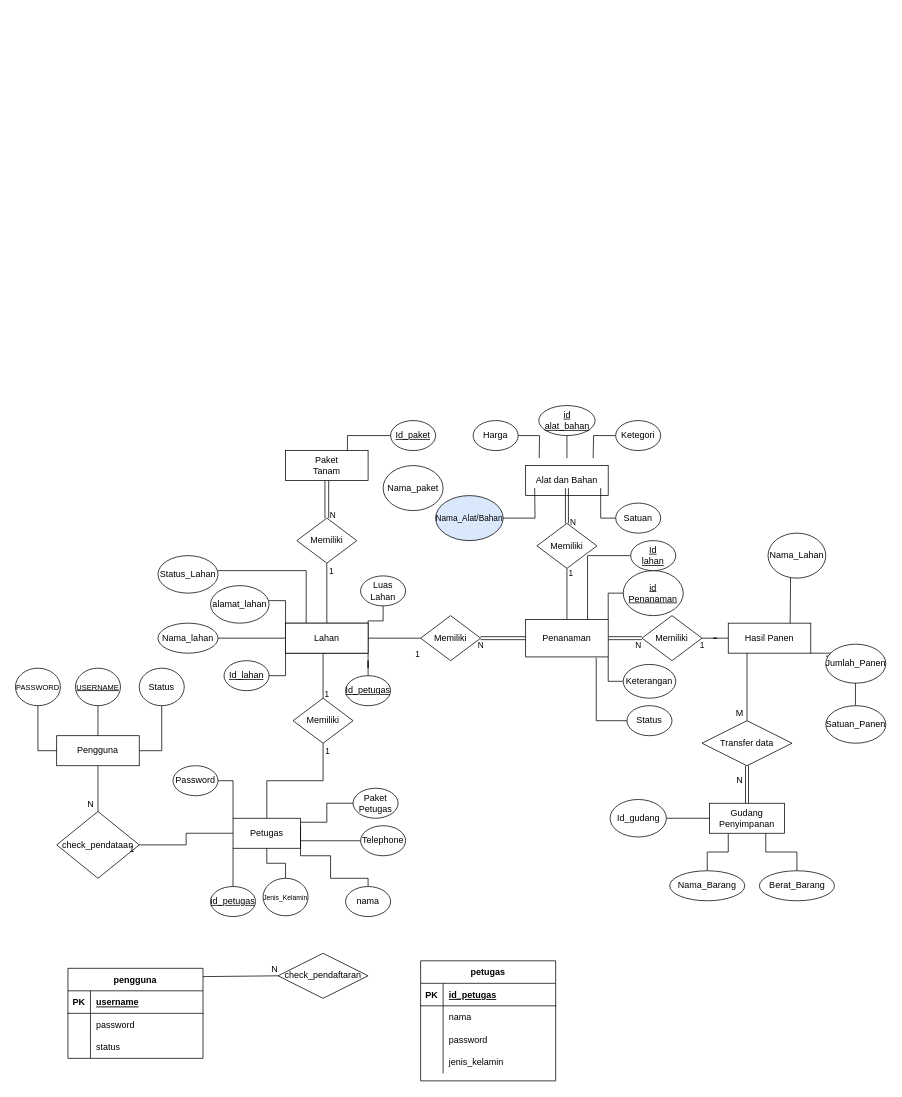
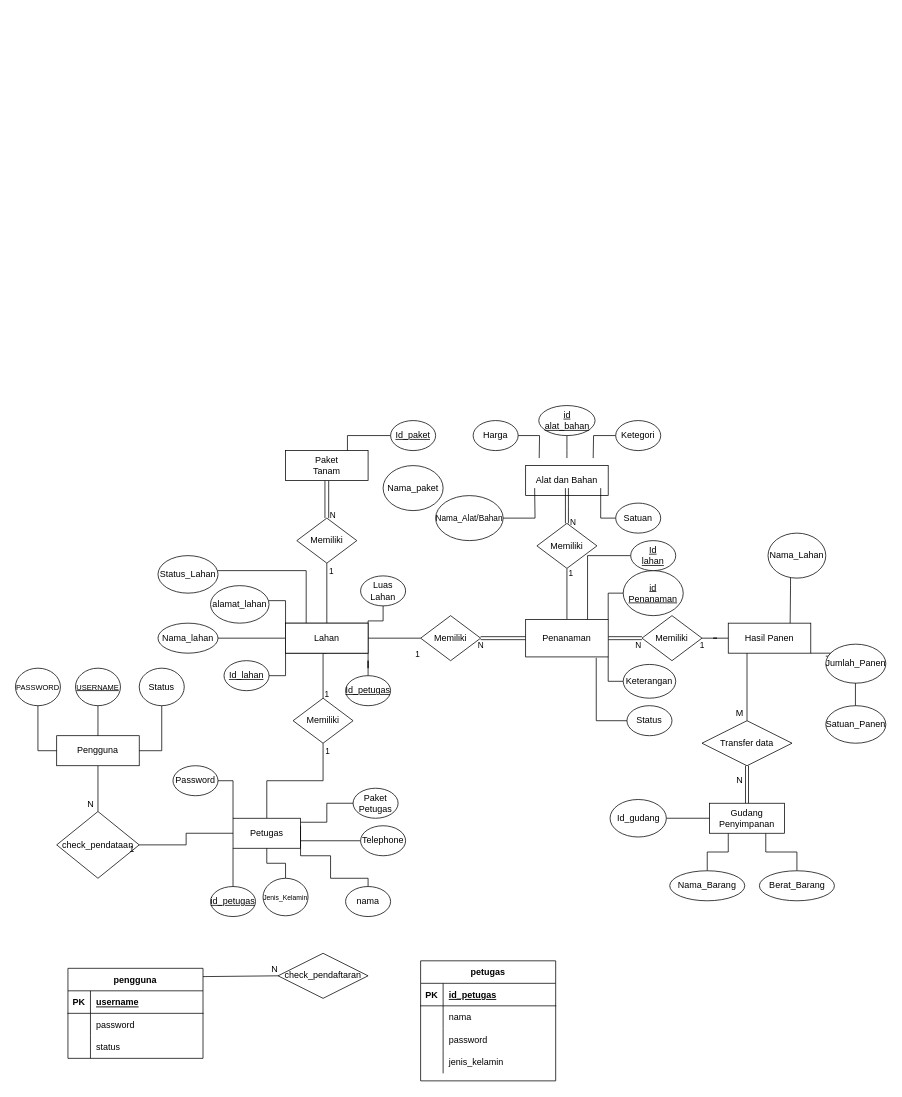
(469, 518) -> (469, 518)
